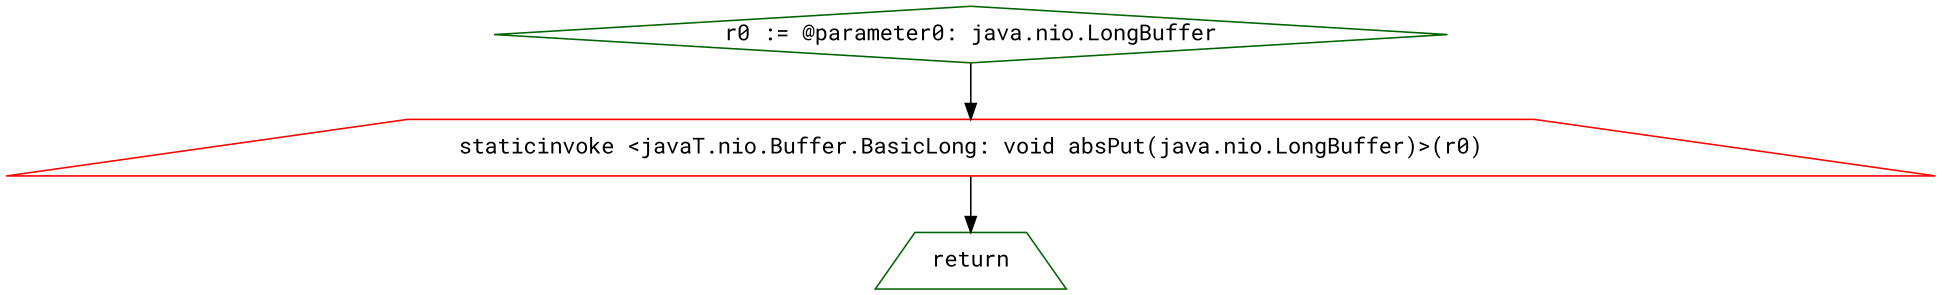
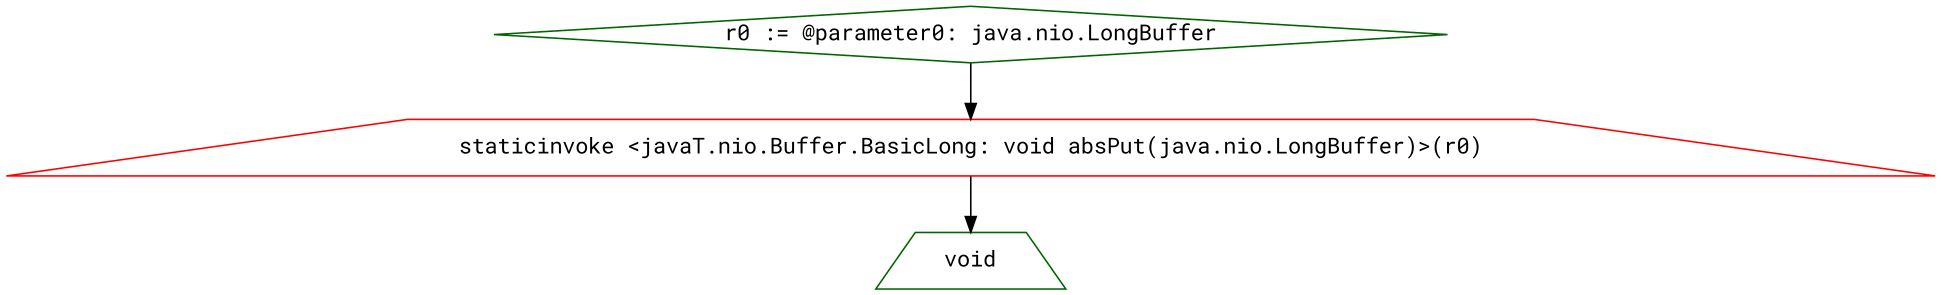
(971, 261) -> (971, 261)
